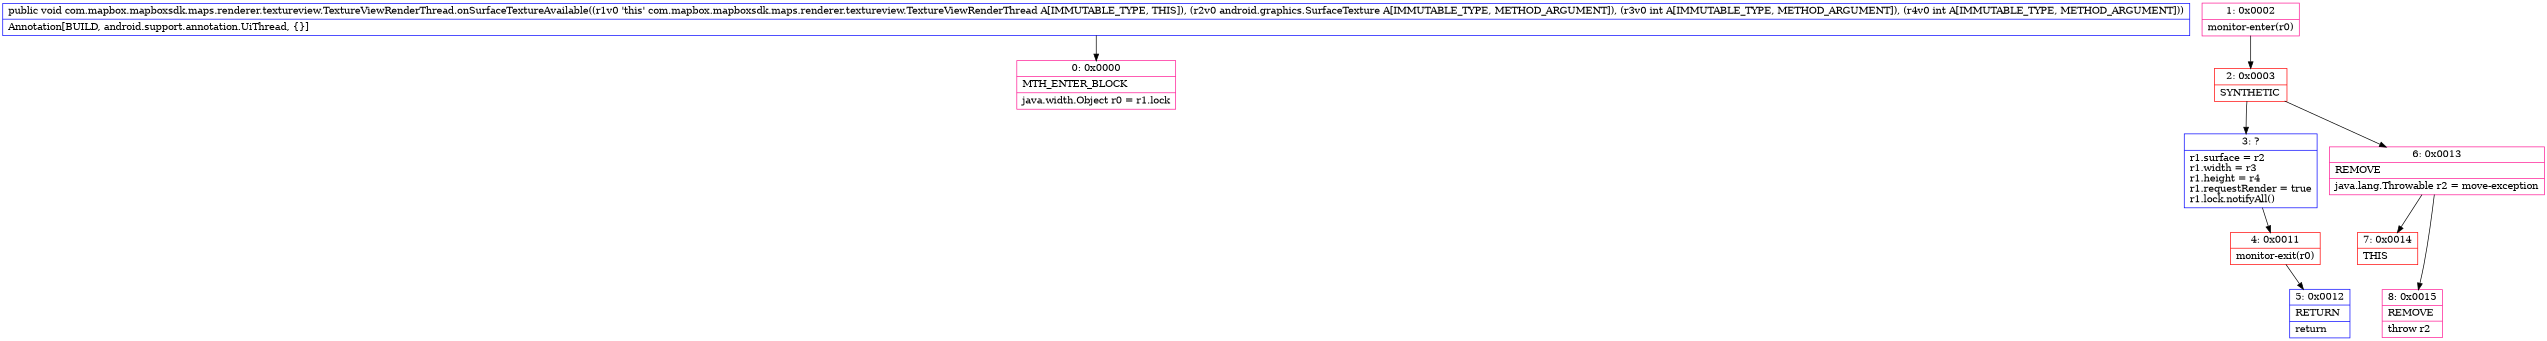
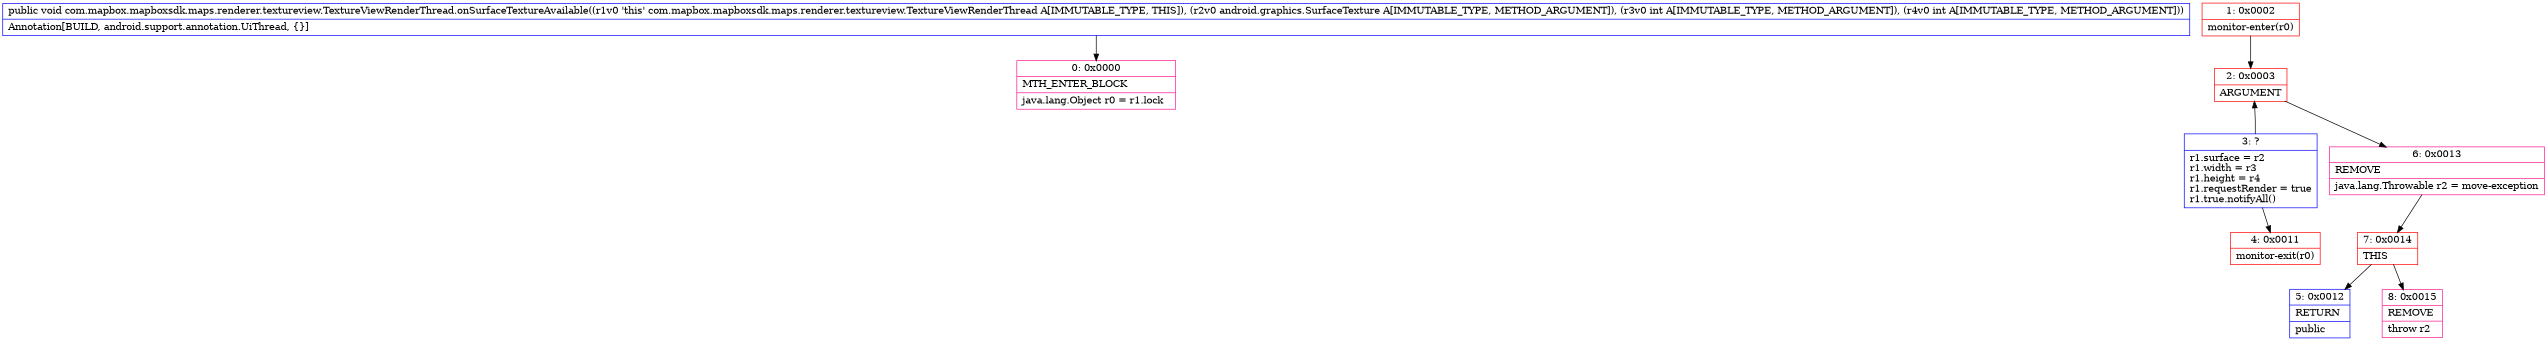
(2251, 20) -> (2251, 20)
(2250, 93) -> (2251, 93)
(1096, 101) -> (1093, 101)
(2246, 114) -> (2255, 121)
(2232, 199) -> (2233, 199)
(2428, 239) -> (2397, 274)
(2293, 274) -> (2361, 275)
(2311, 329) -> (2310, 329)
